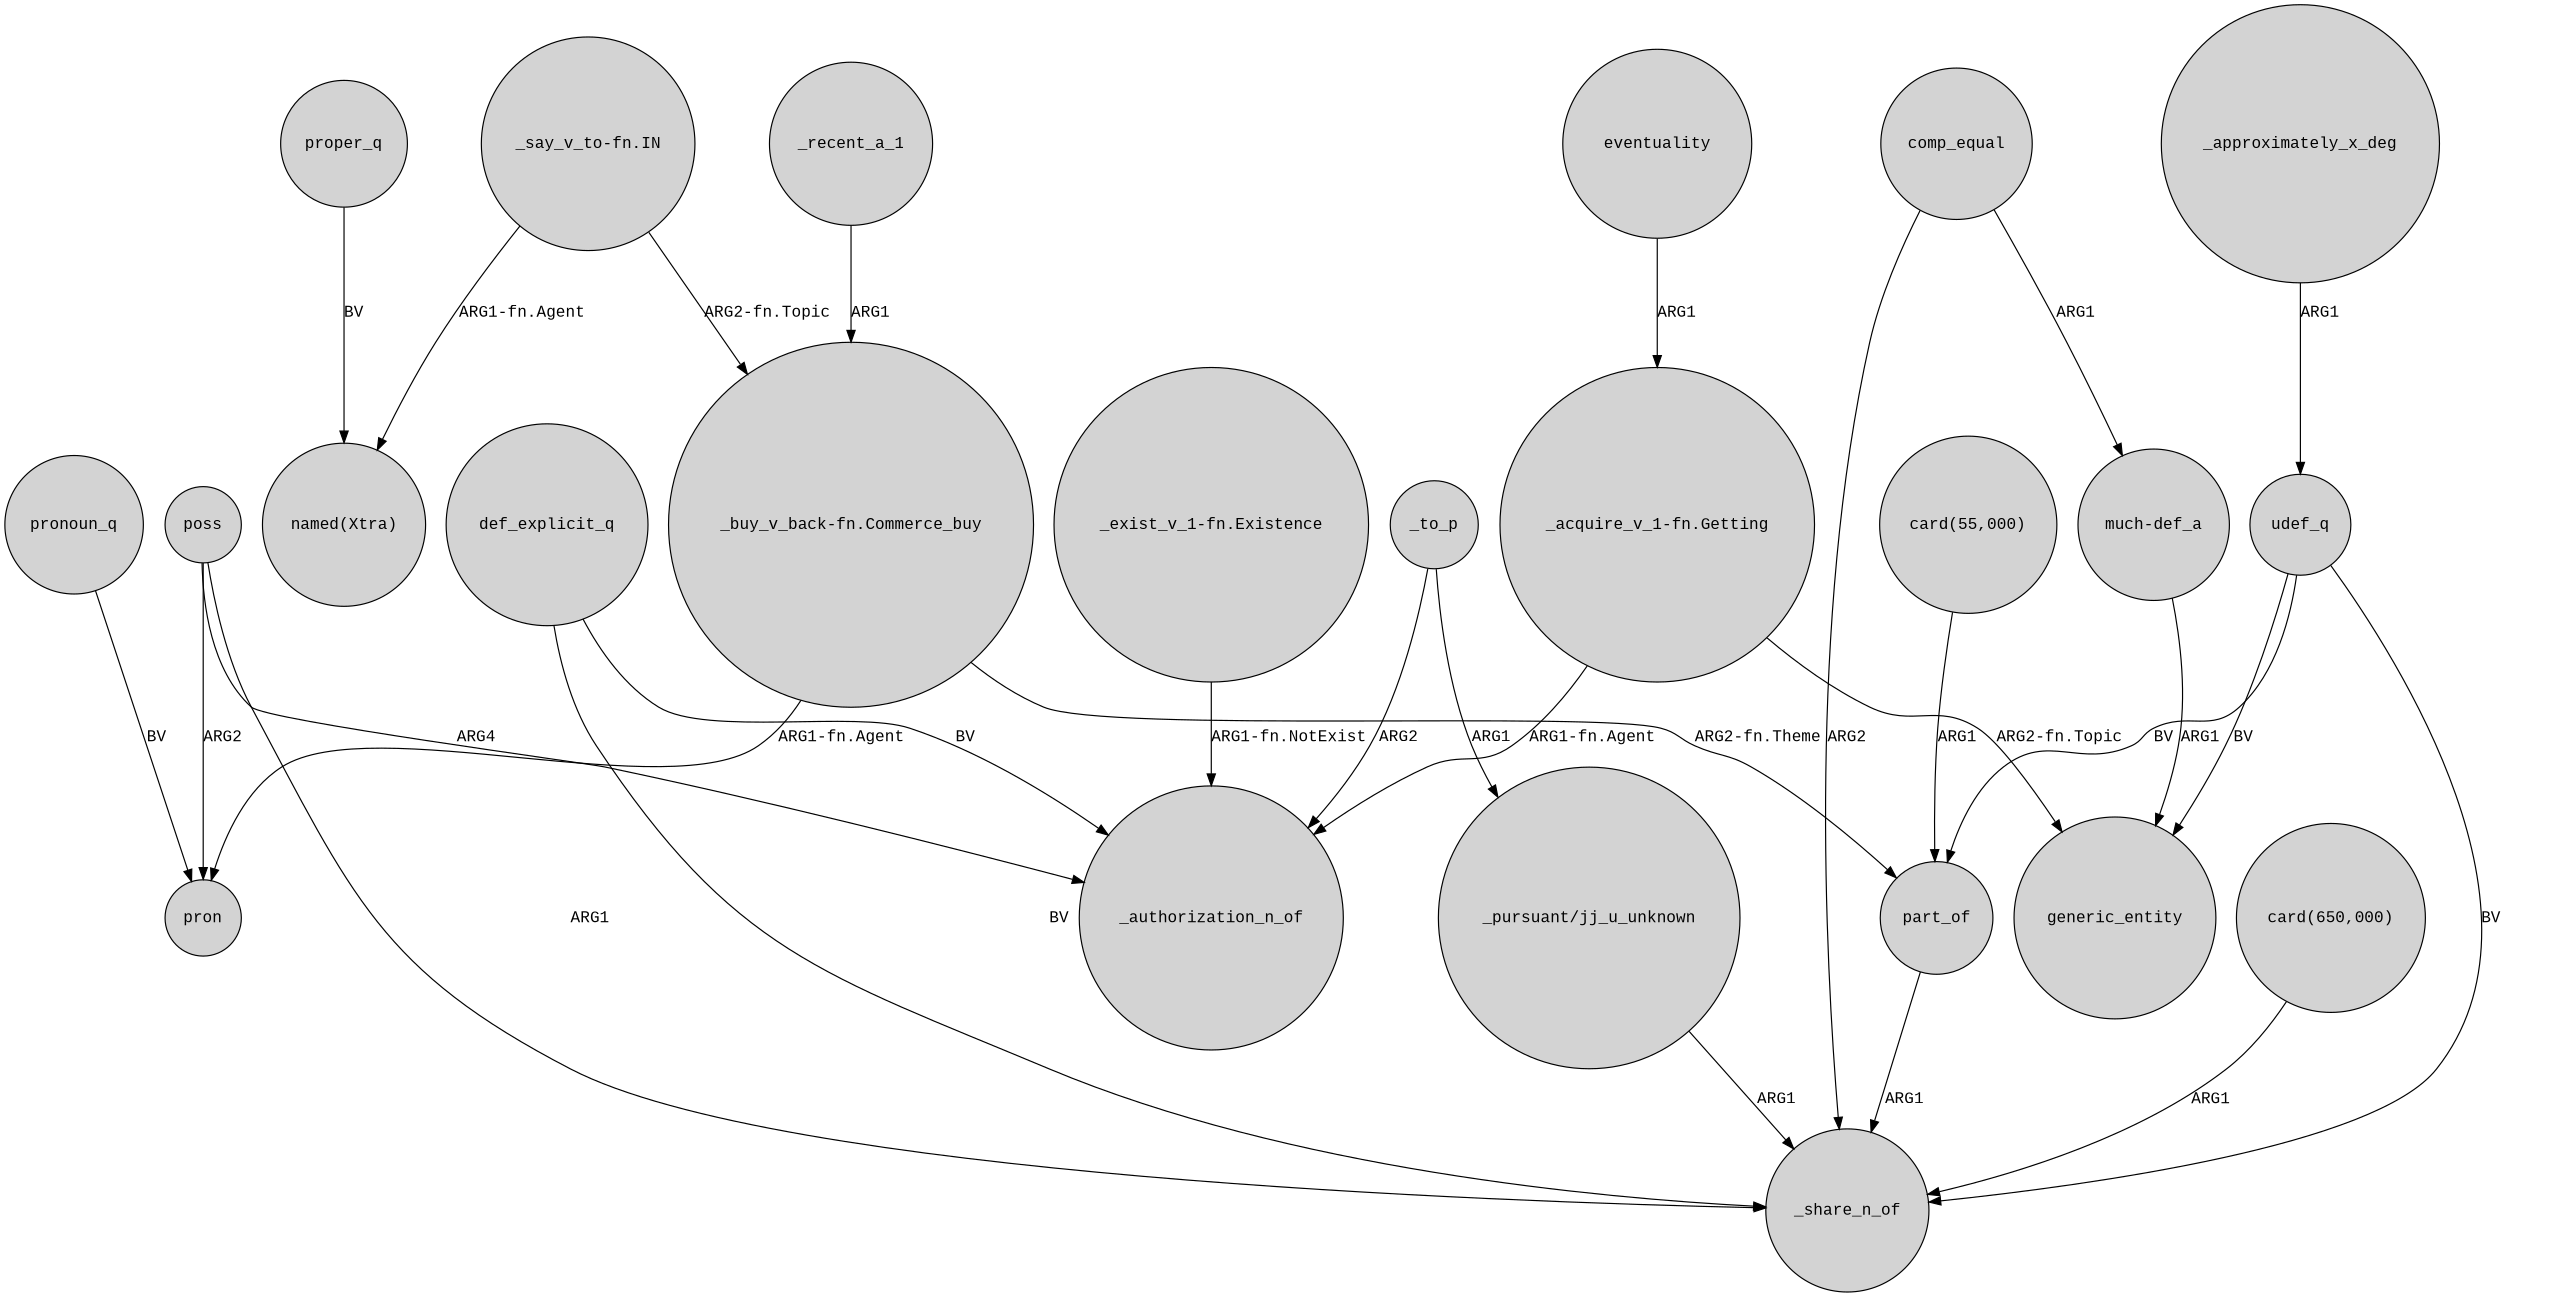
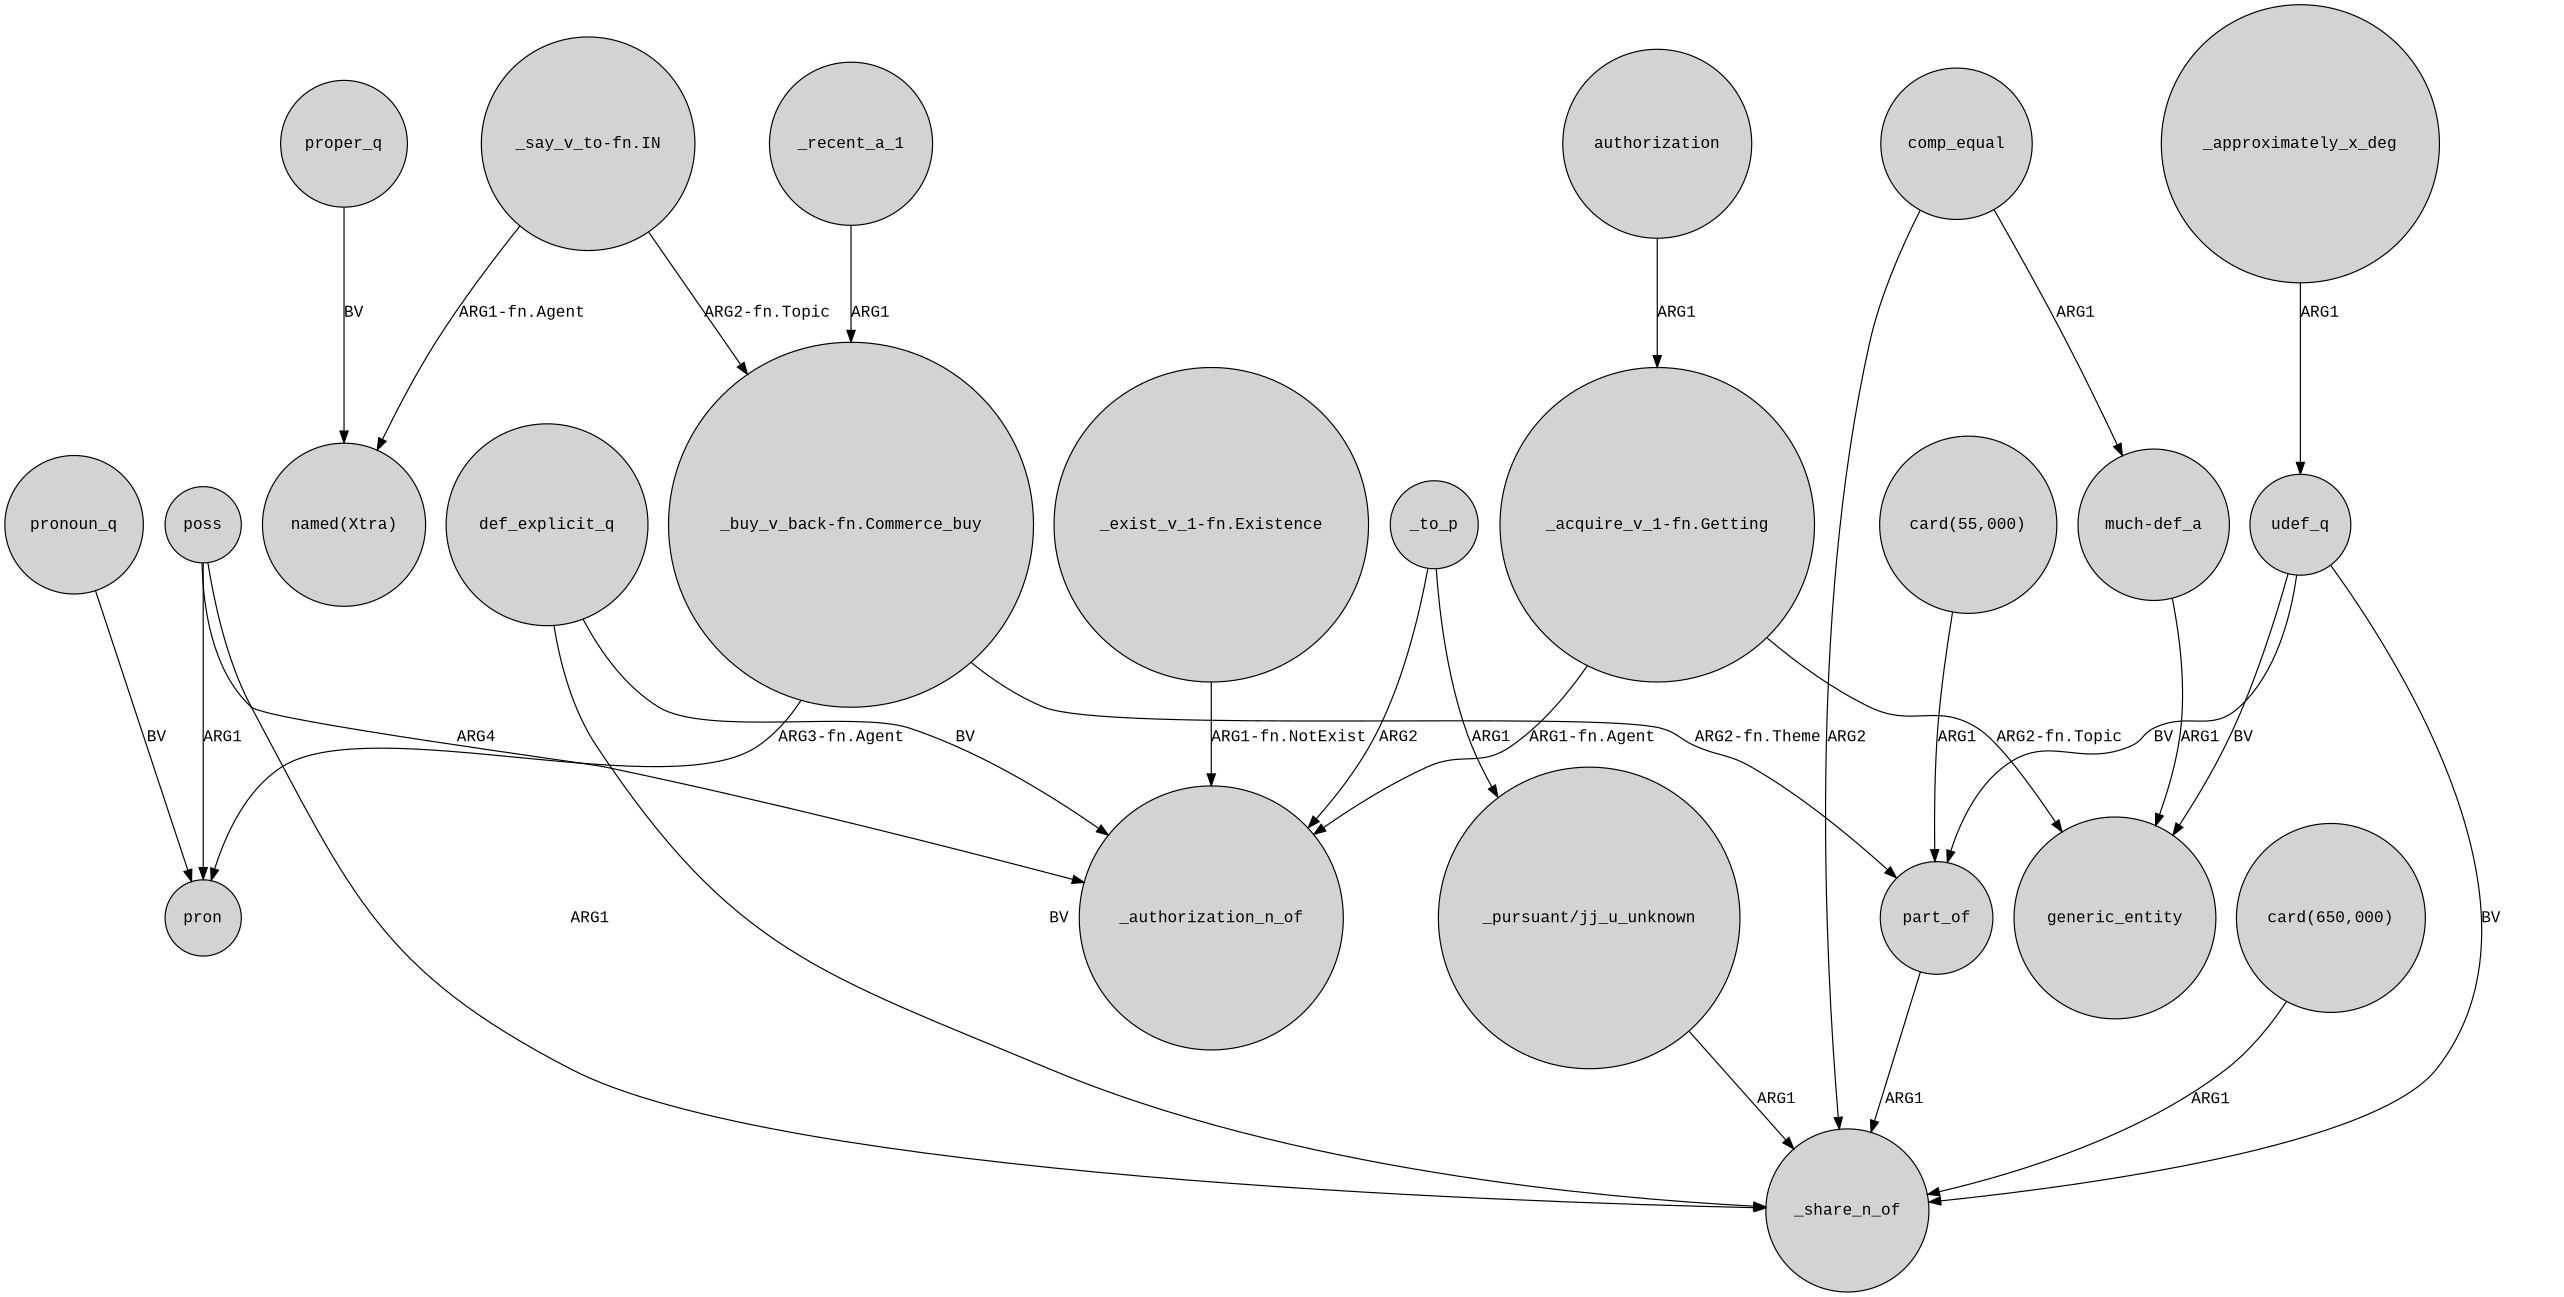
(1657, 144) -> (1657, 144)
(223, 737) -> (223, 737)
(842, 737) -> (842, 737)
